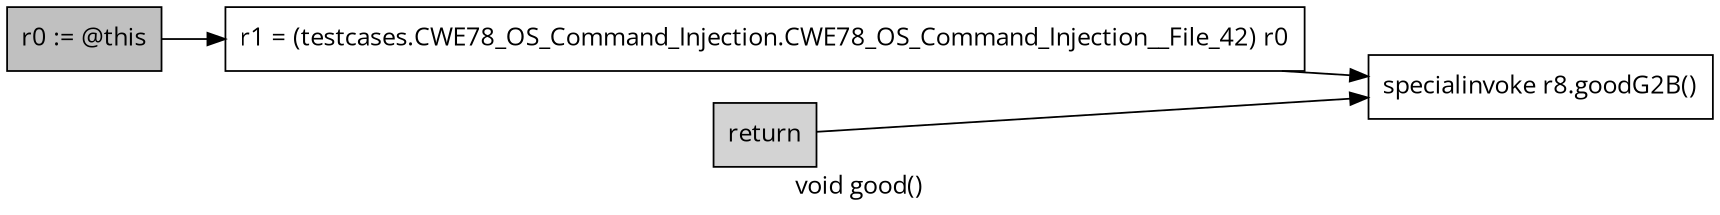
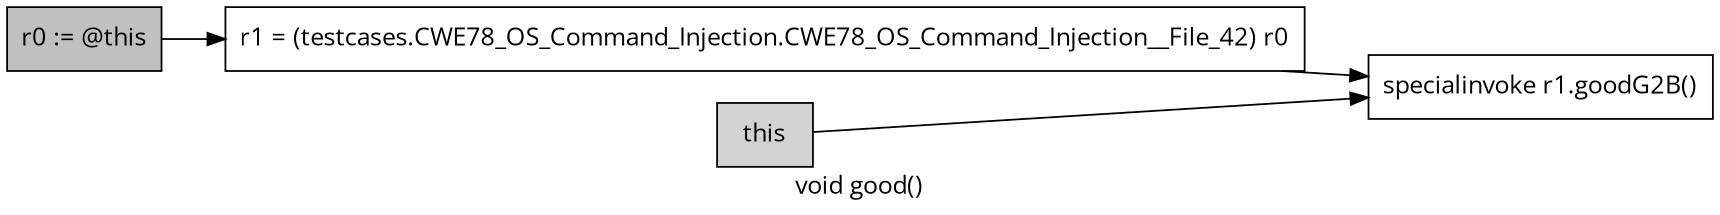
(1541, 87) -> (1541, 87)
(765, 135) -> (765, 135)
